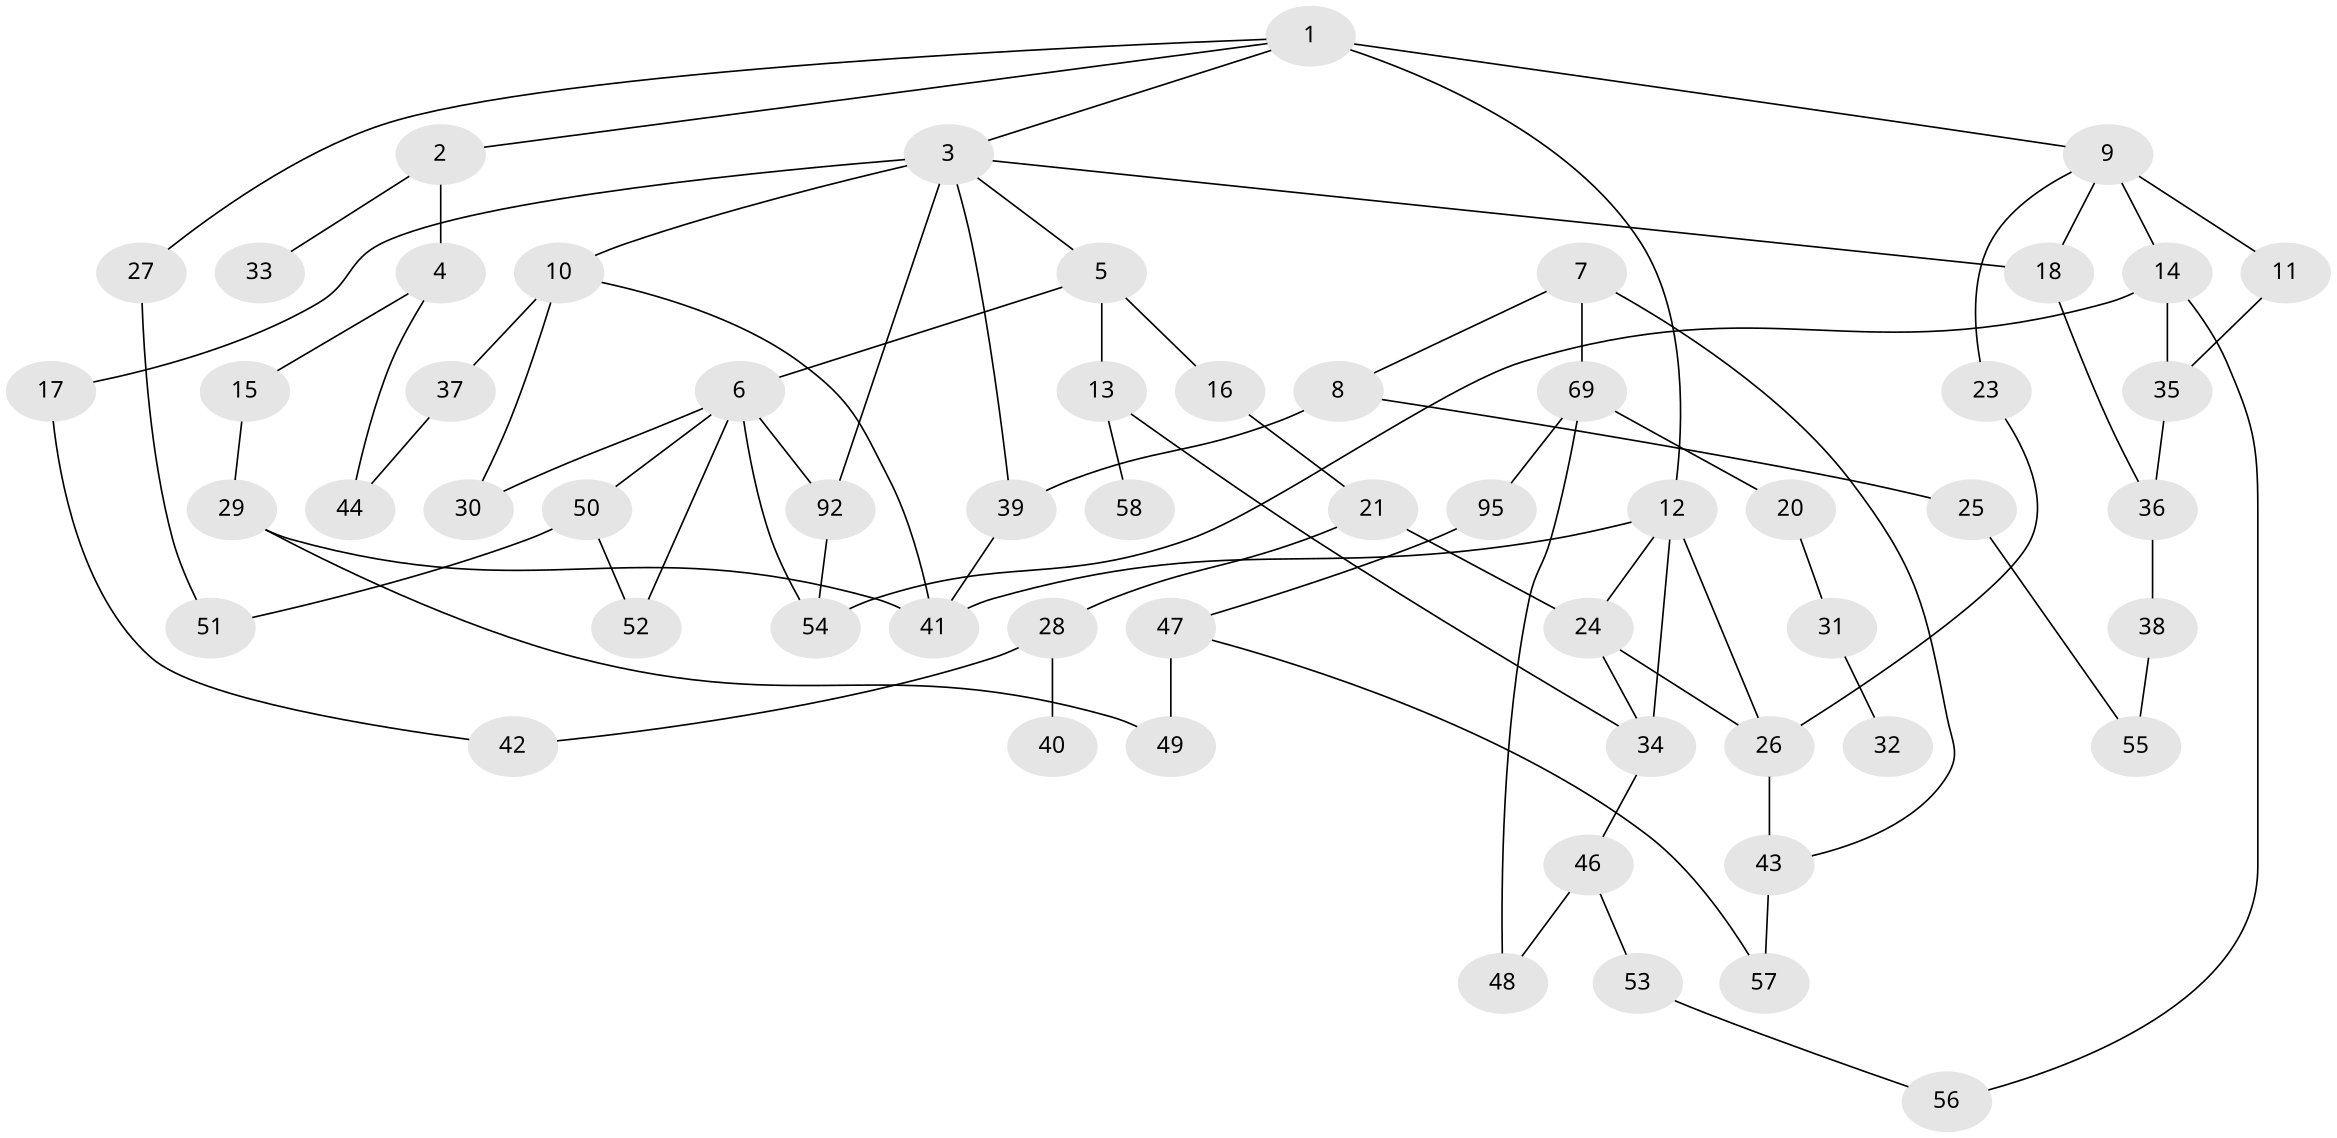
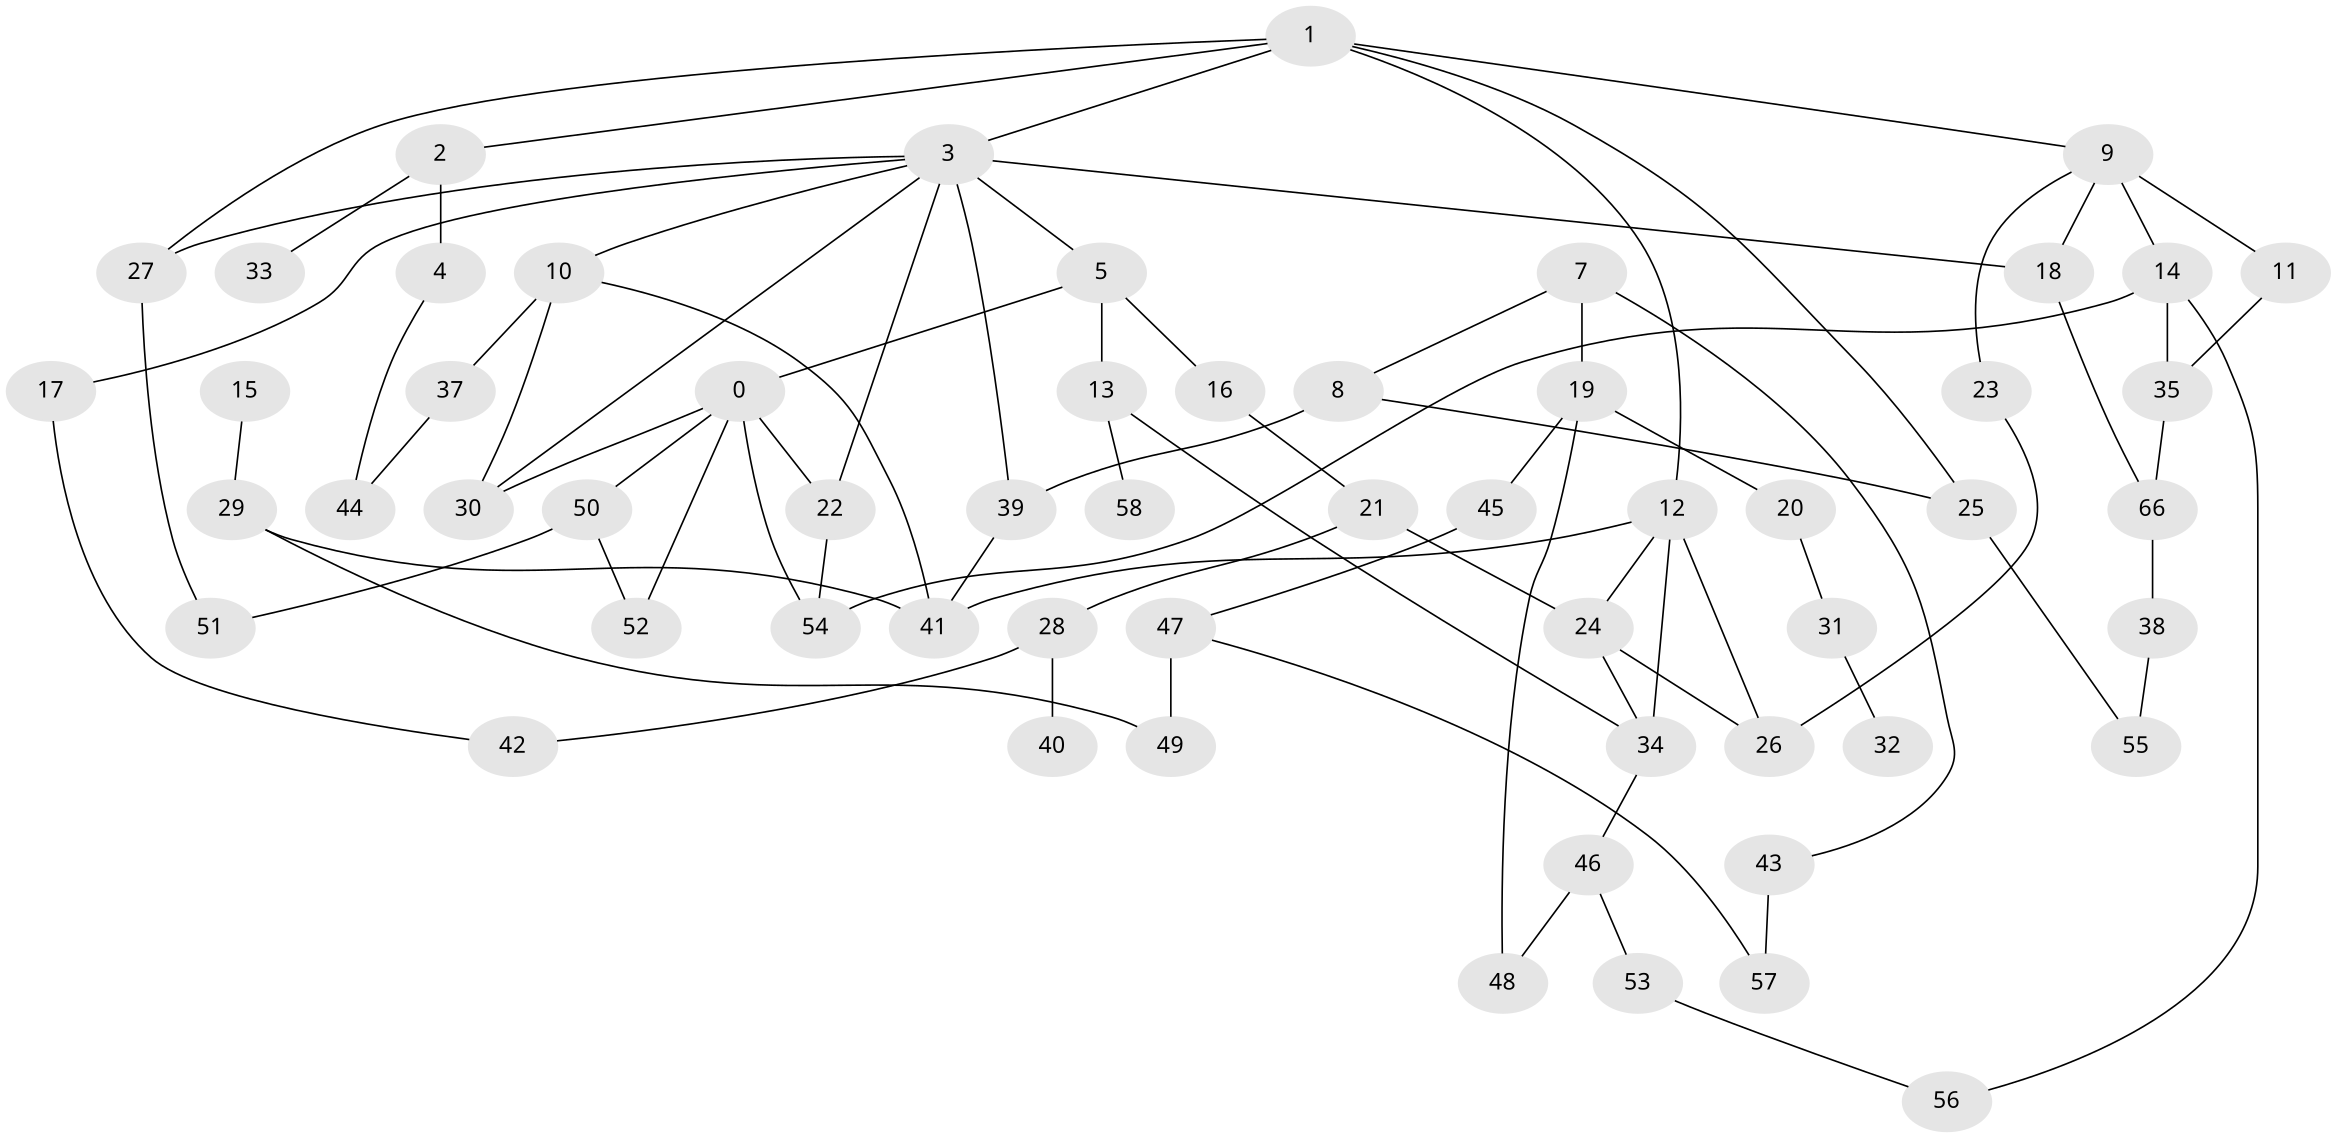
none -> (536, 180)
none -> (1696, 204)
(343, 332) -> none
none -> (709, 332)
(740, 391) -> (740, 391)
(1582, 391) -> (1582, 391)
(830, 510) -> (830, 510)
(1492, 510) -> (1492, 510)
(2153, 510) -> (2153, 510)
(1769, 806) -> none
